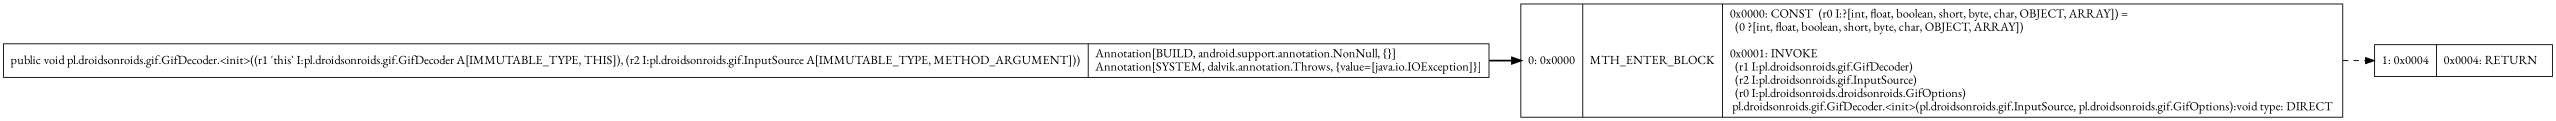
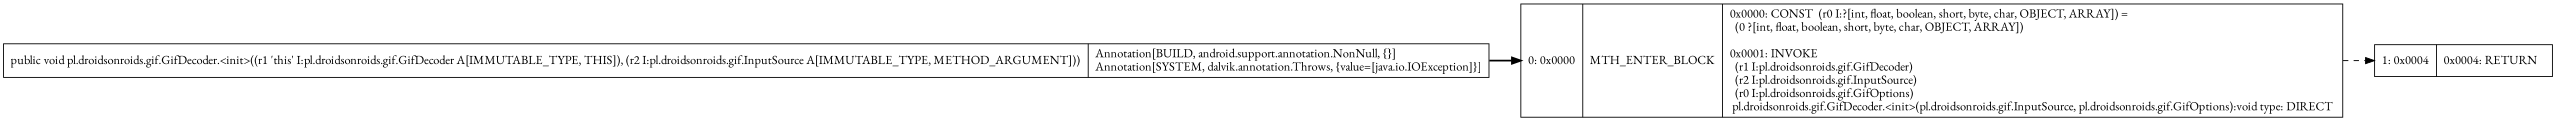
(1848, 93) -> (1822, 93)
